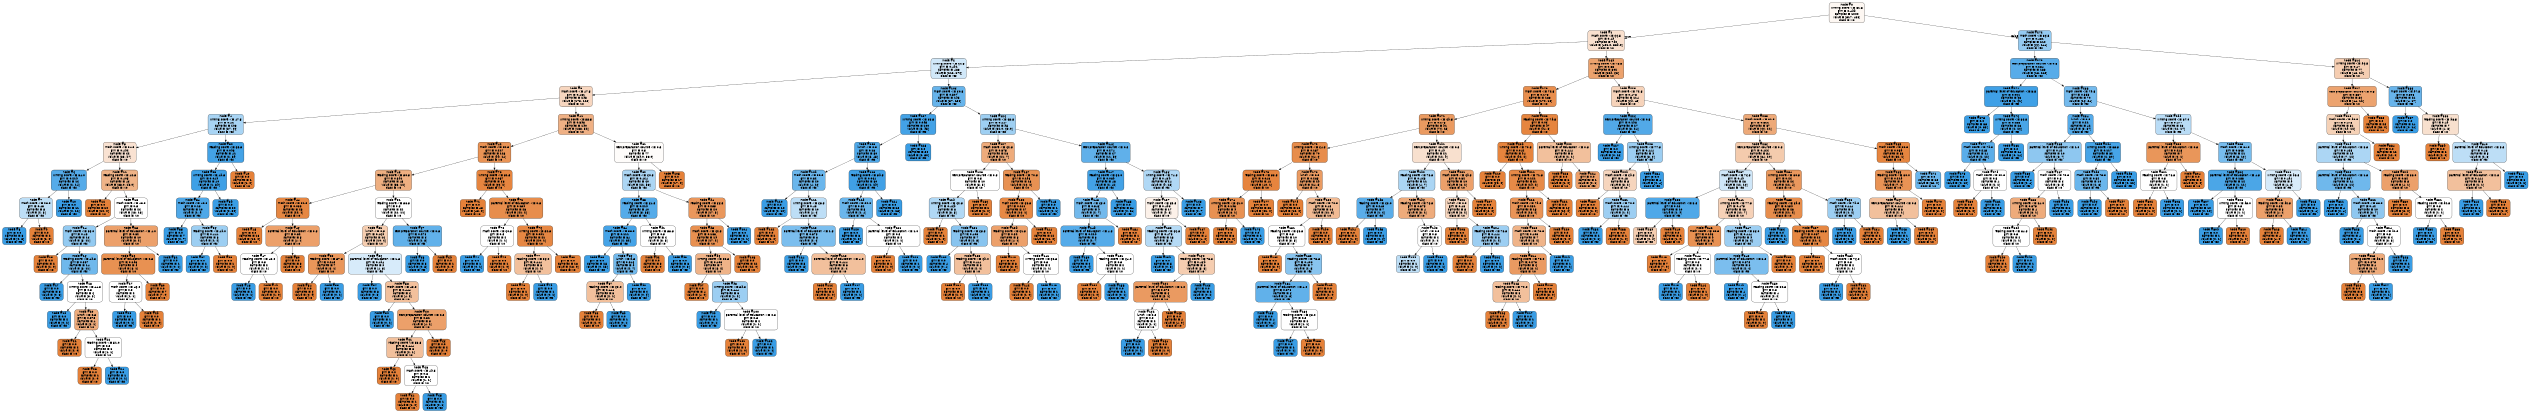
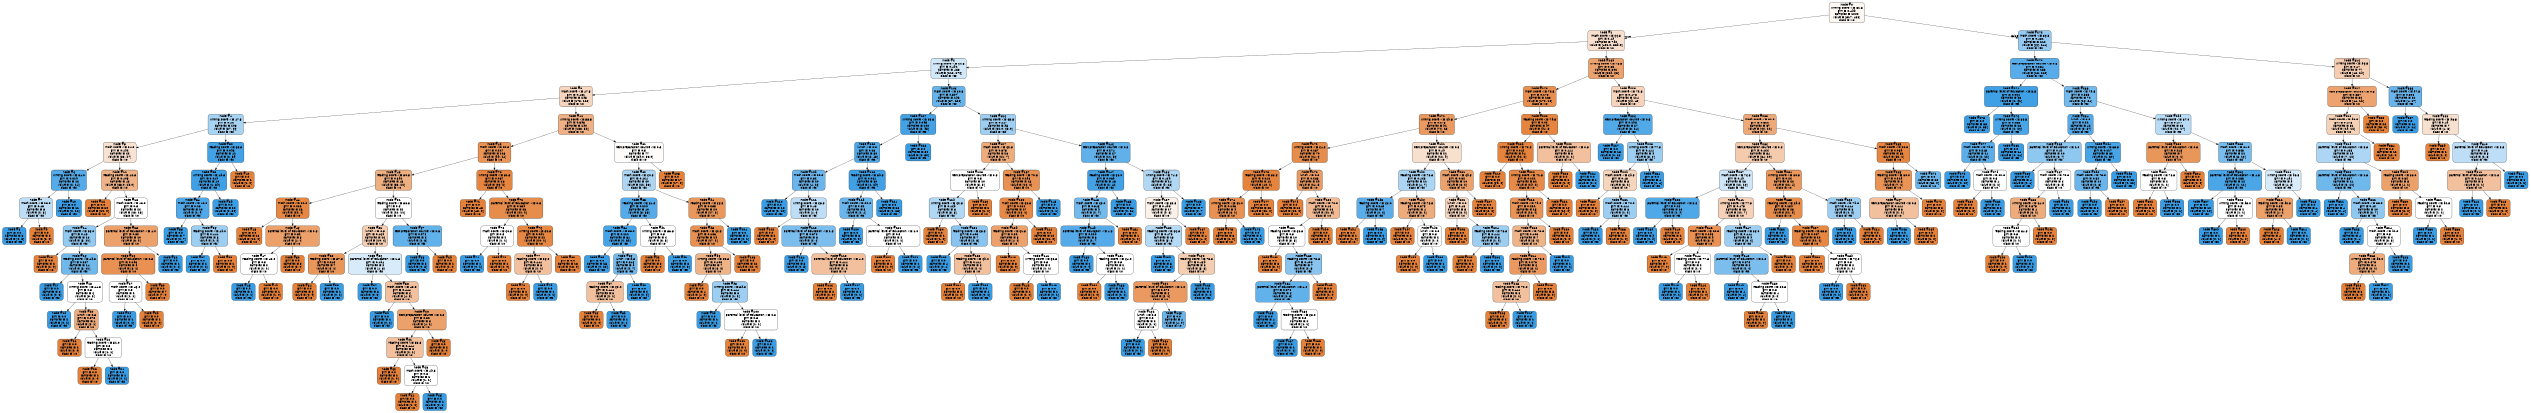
(1588, 180) -> (1588, 180)
none -> (1402, 236)
(1645, 236) -> (1645, 236)
(1408, 264) -> (1408, 264)
(1174, 320) -> (1174, 320)
